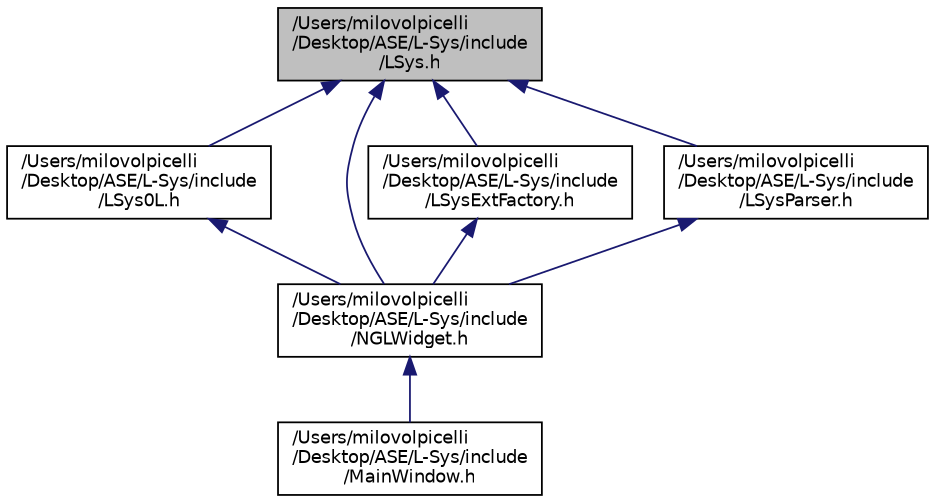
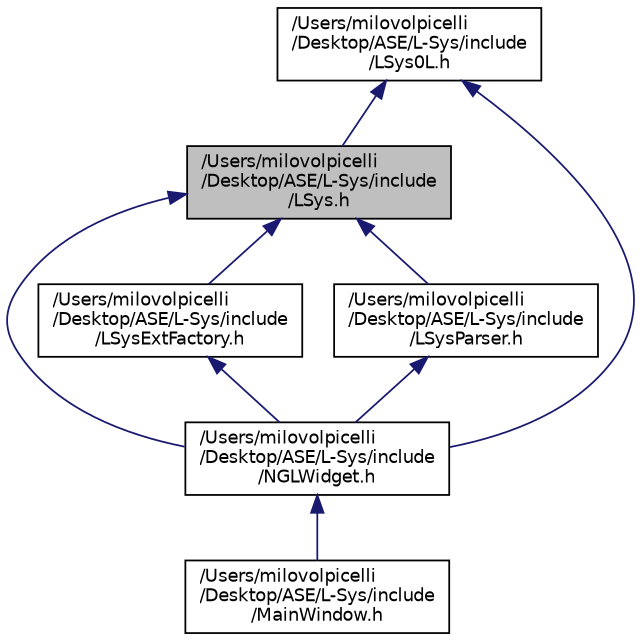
(266, 117) -> (359, 121)
